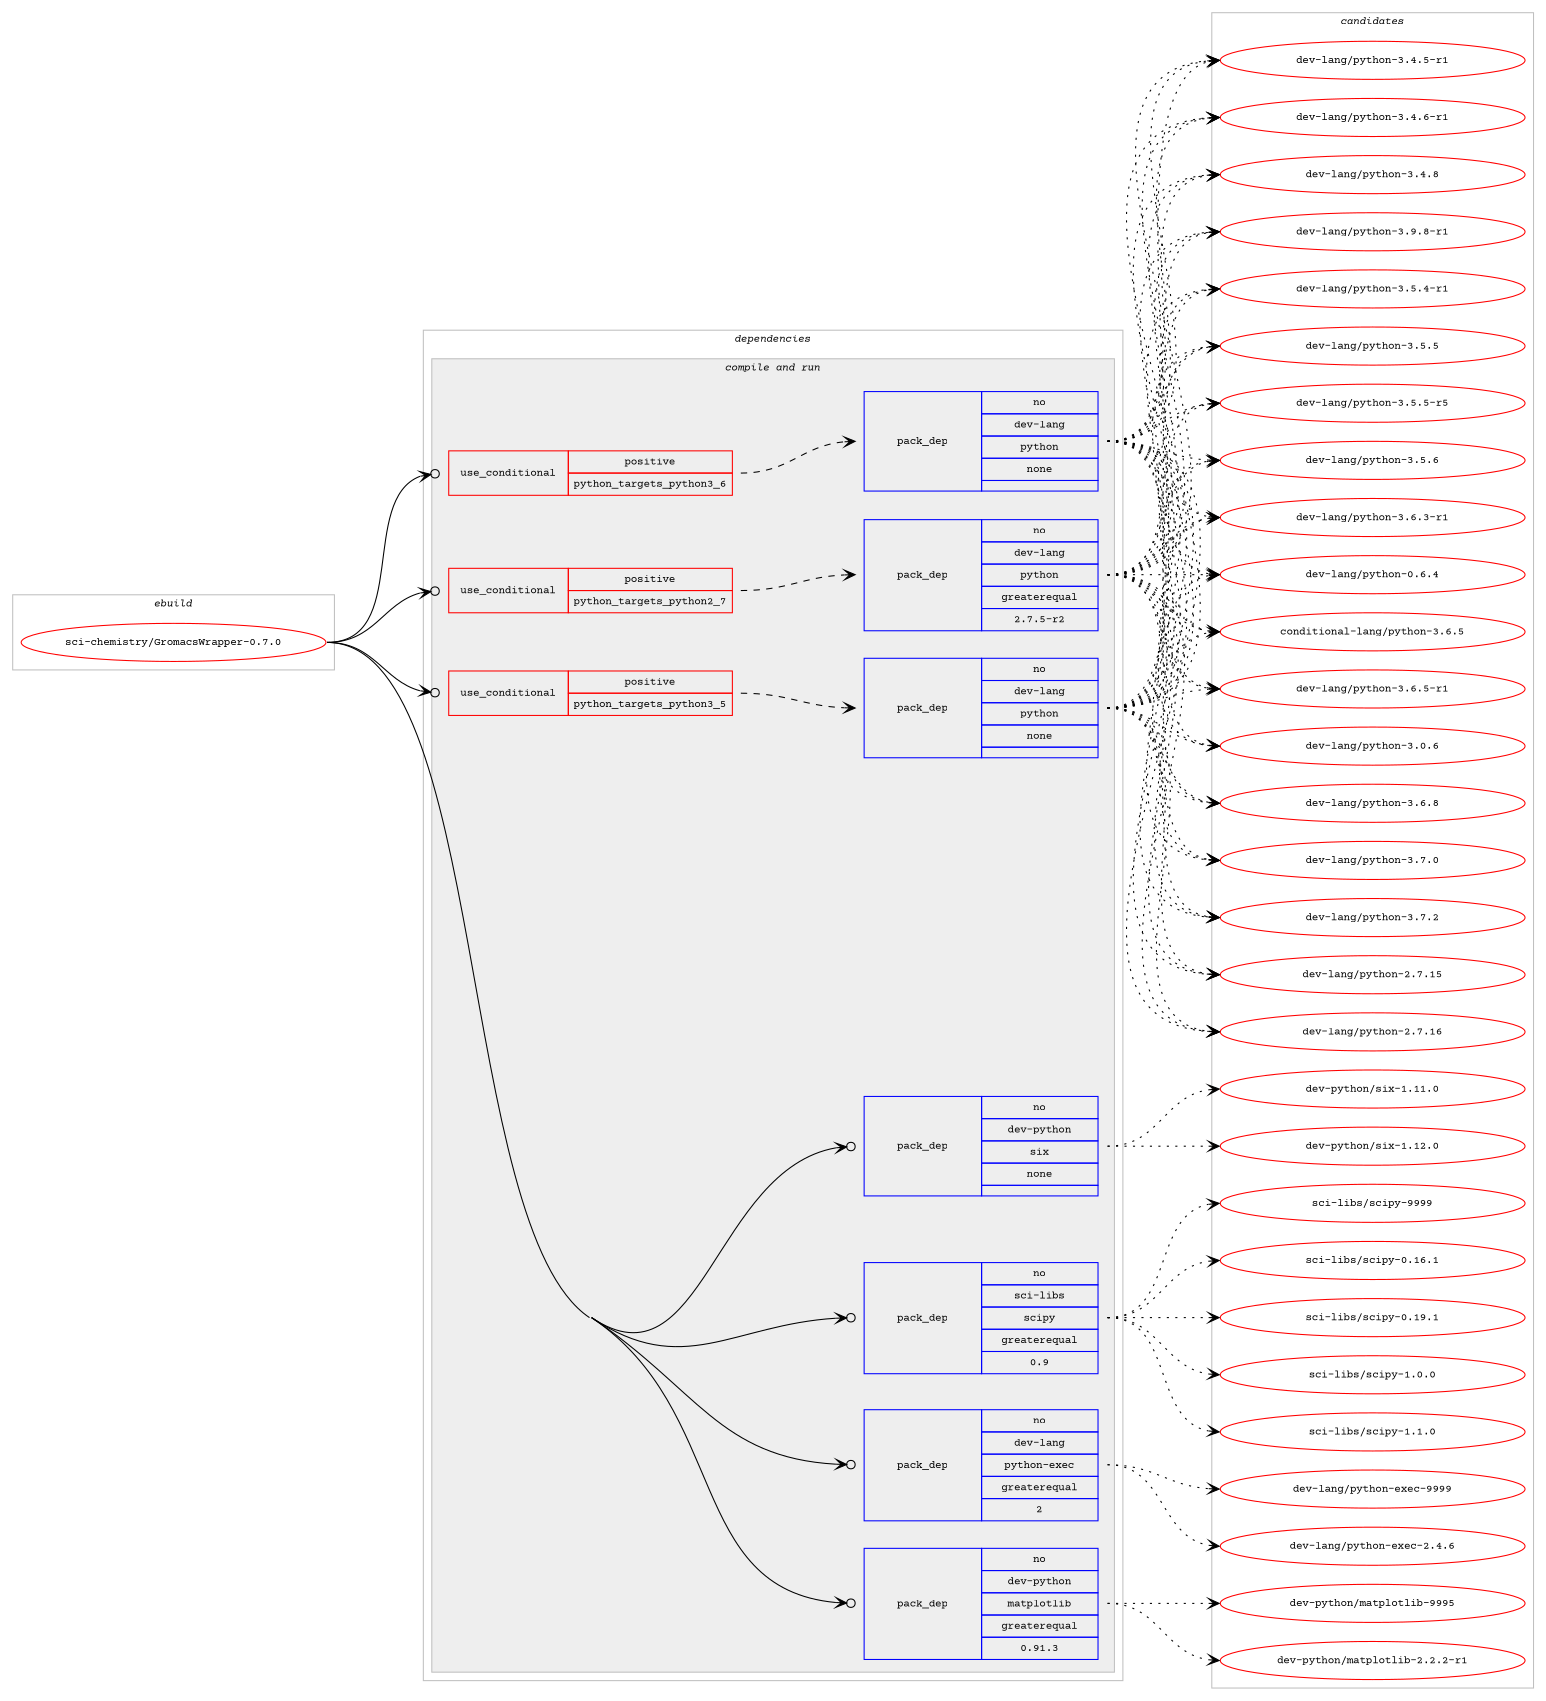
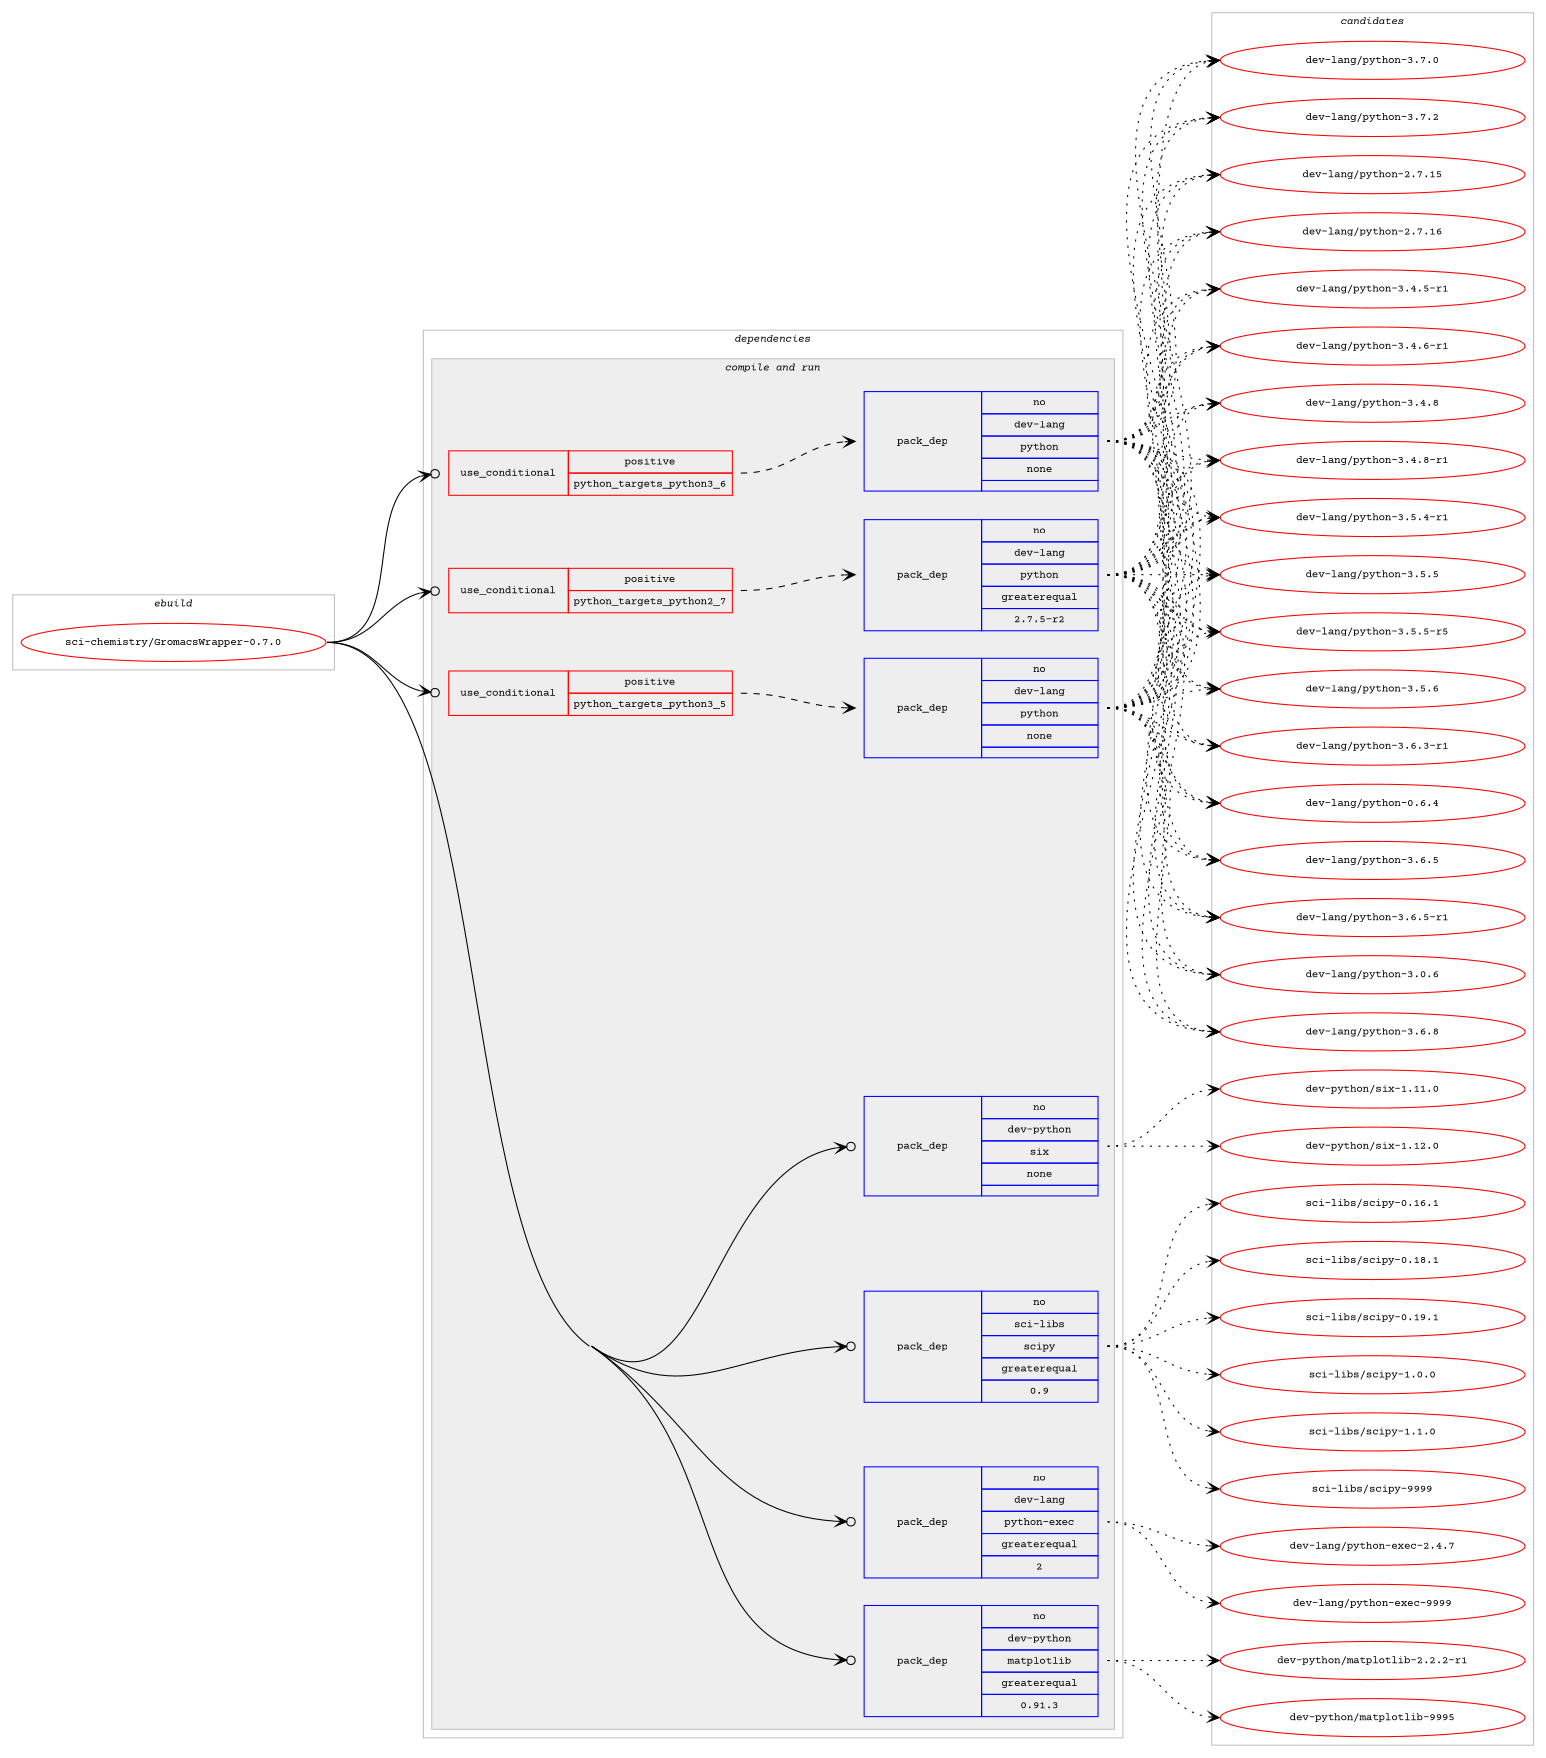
(1373, 232) -> (1373, 460)
(1373, 632) -> (1373, 860)
none -> (1373, 1260)
(1373, 1546) -> (1373, 1546)
